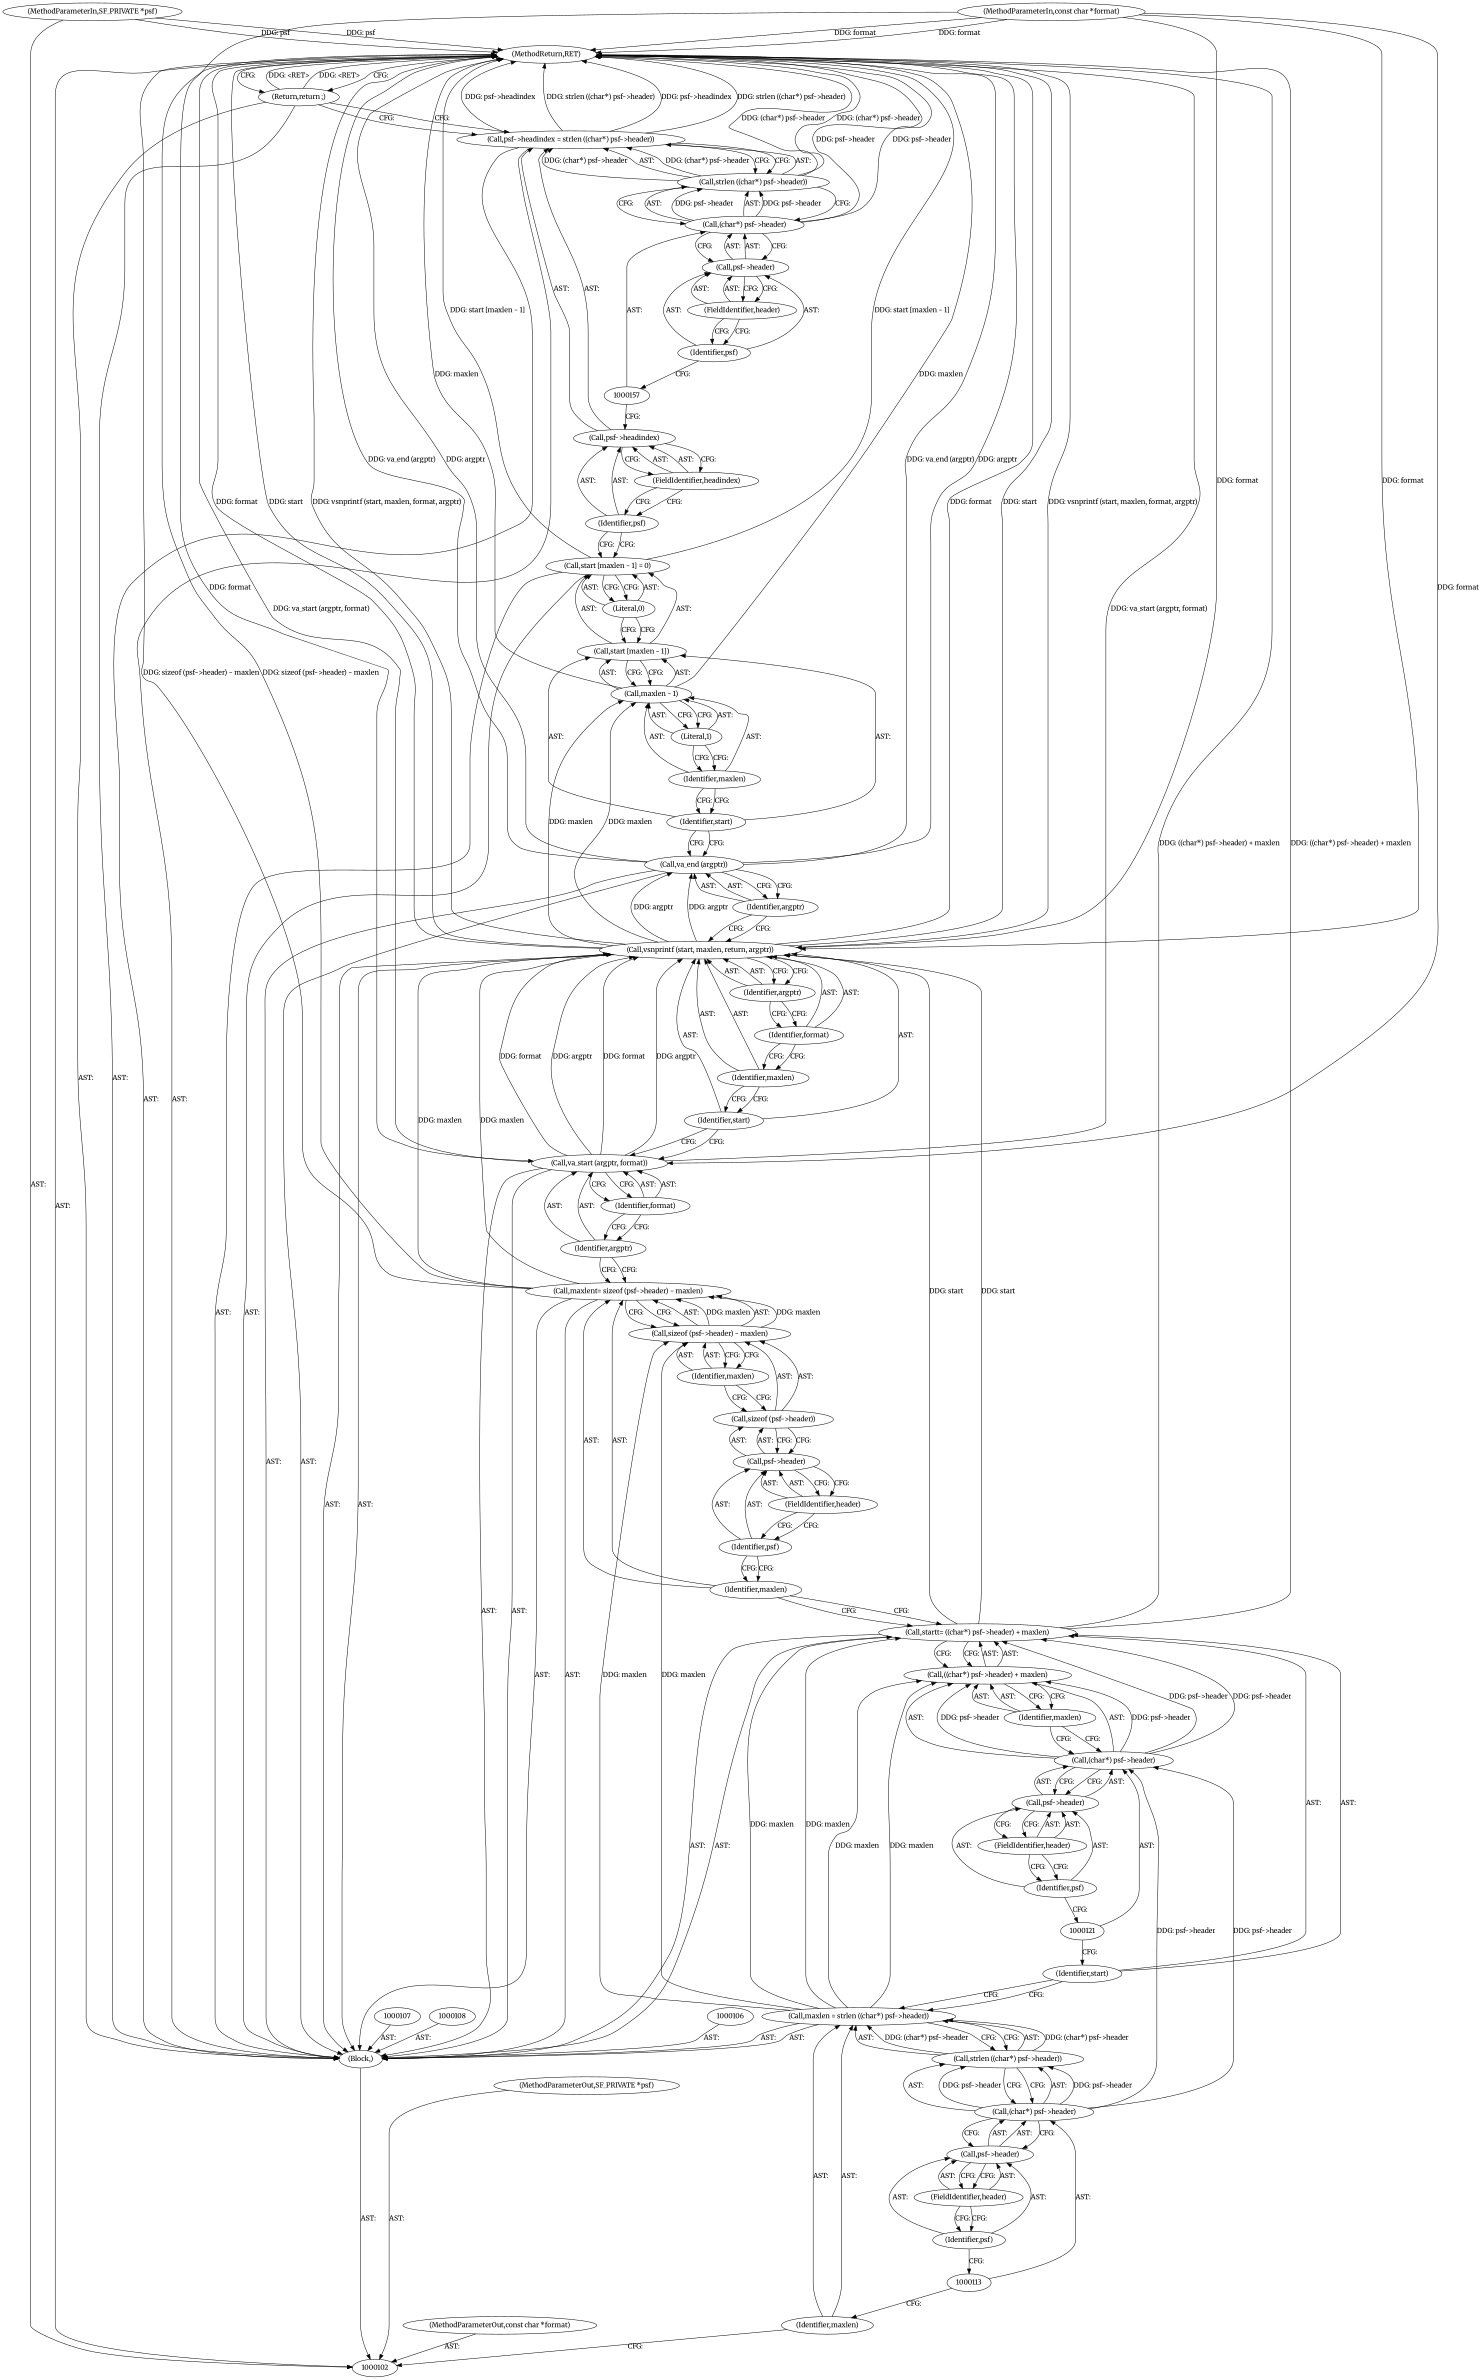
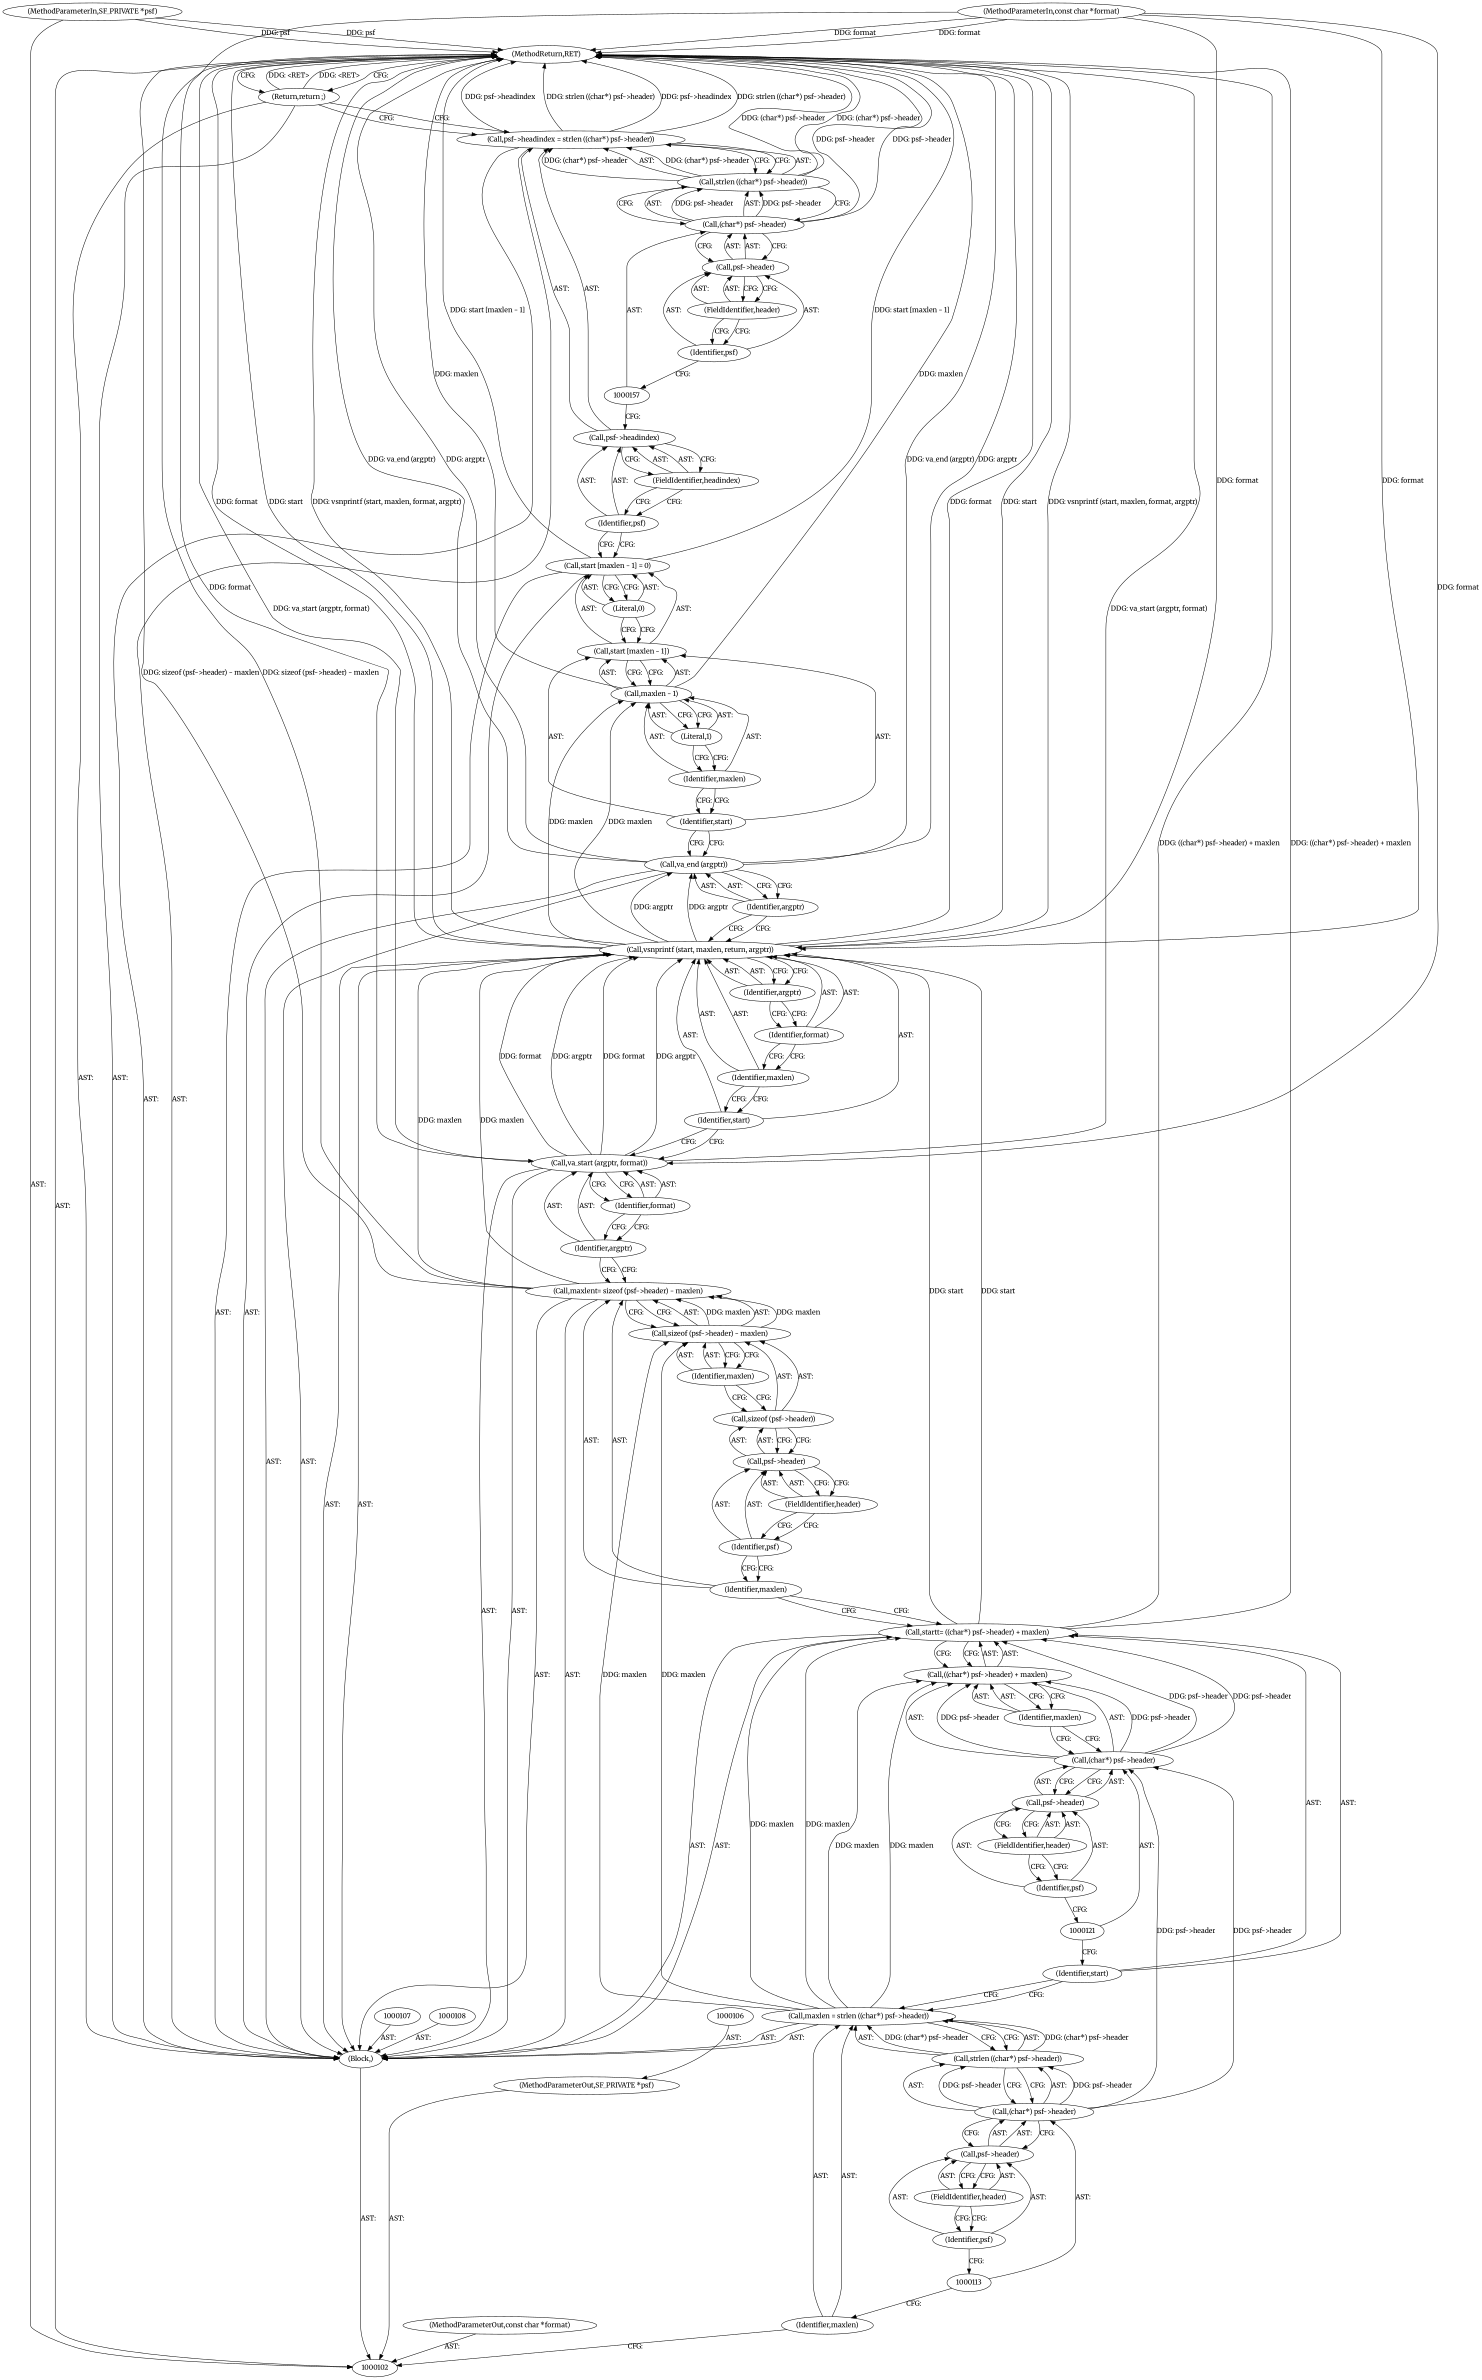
(624, 2049) -> (694, 2060)
